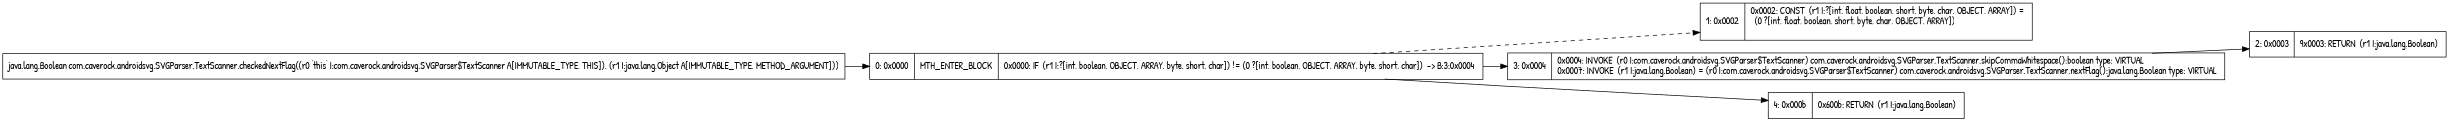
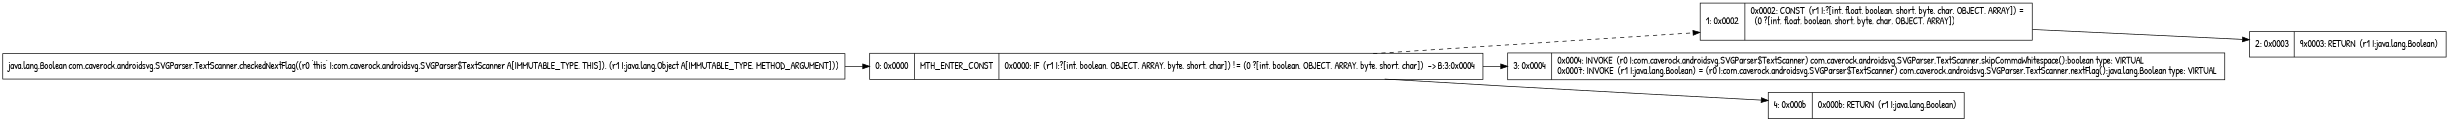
(2197, 51) -> (2137, 34)
(956, 66) -> (957, 66)
(1888, 105) -> (1888, 105)
